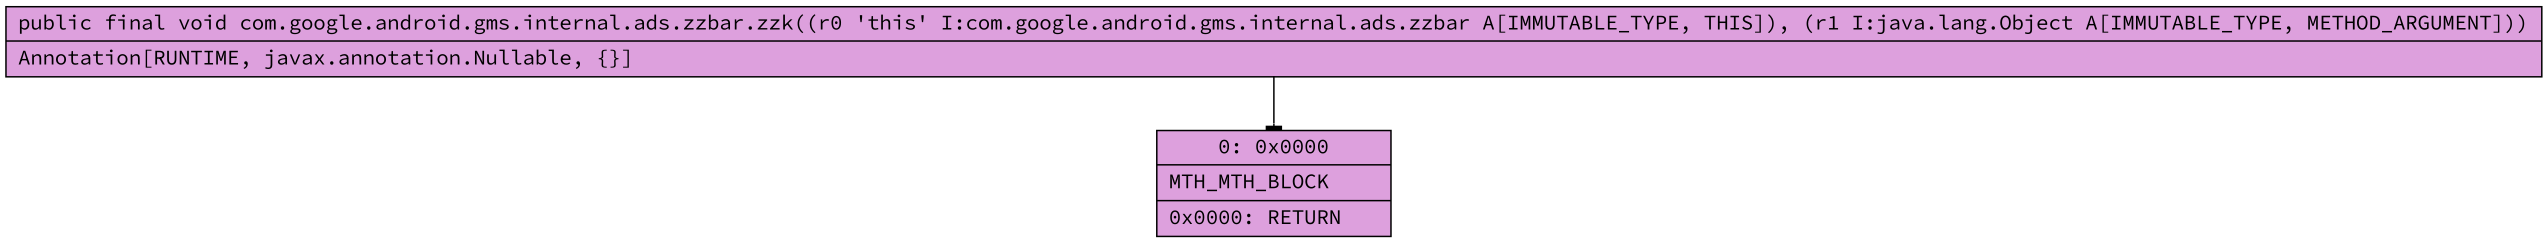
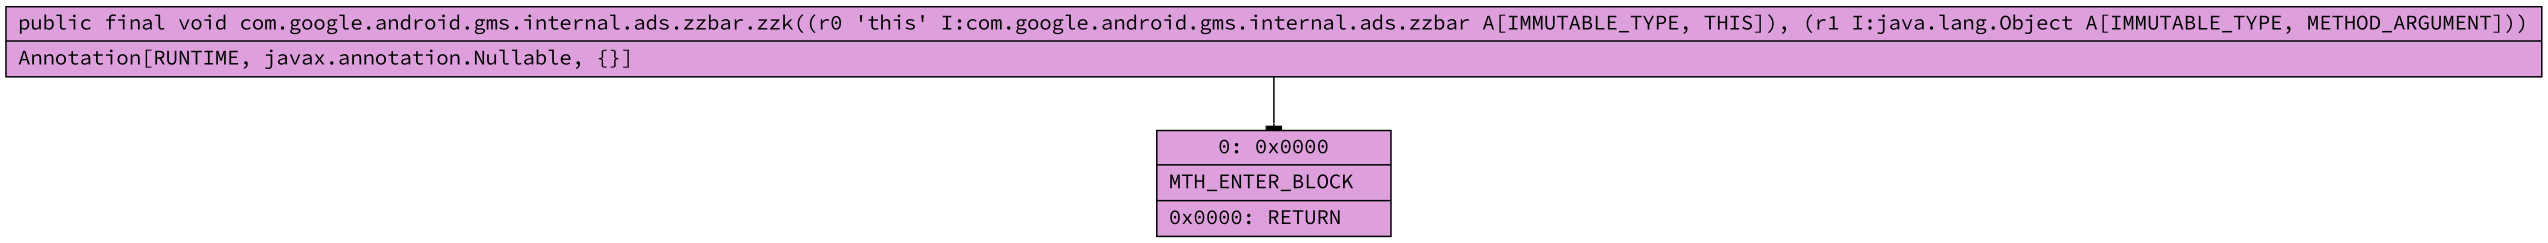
(1249, 182) -> (1261, 182)
